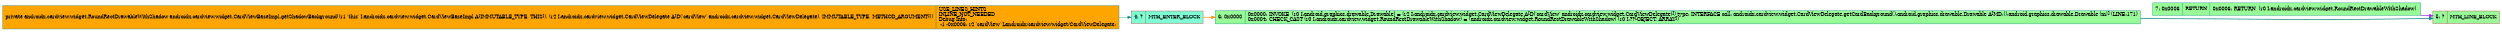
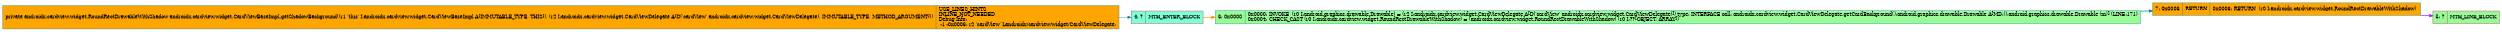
(2287, 9) -> (2287, 9)
(2285, 19) -> (2145, 11)
